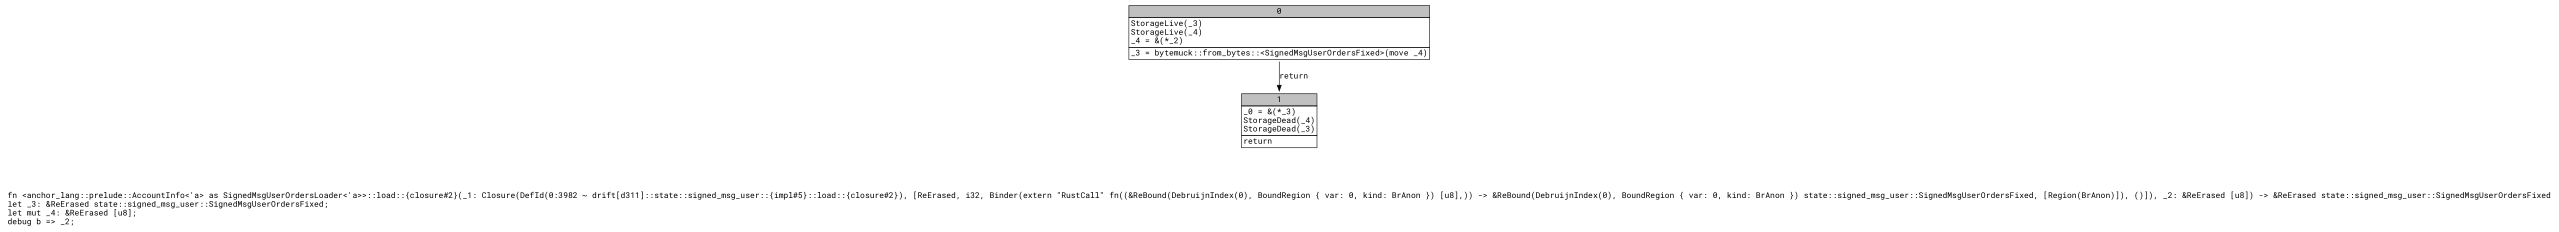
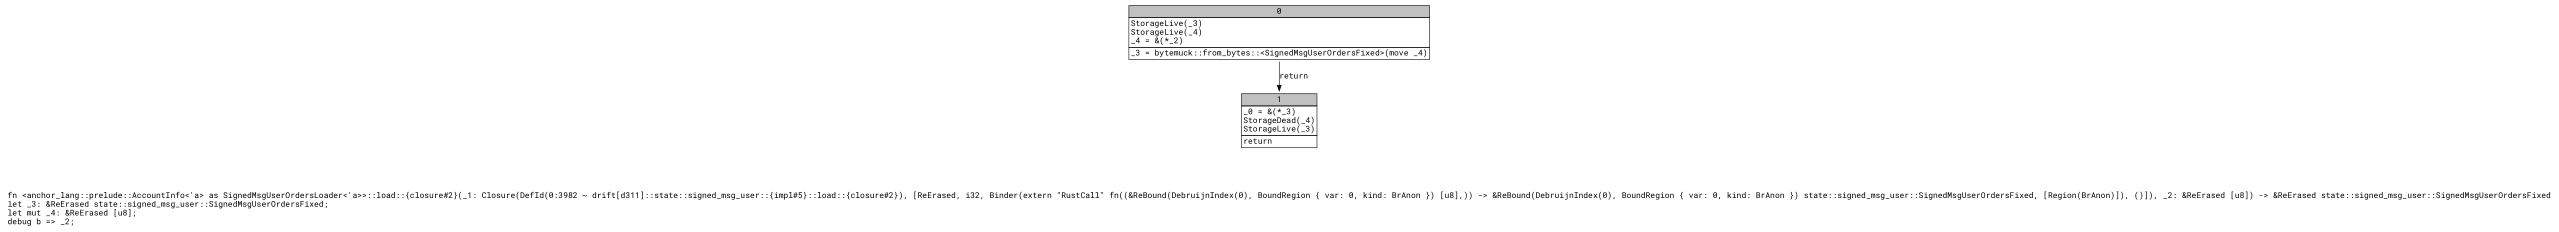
(1279, 129) -> (1279, 129)
